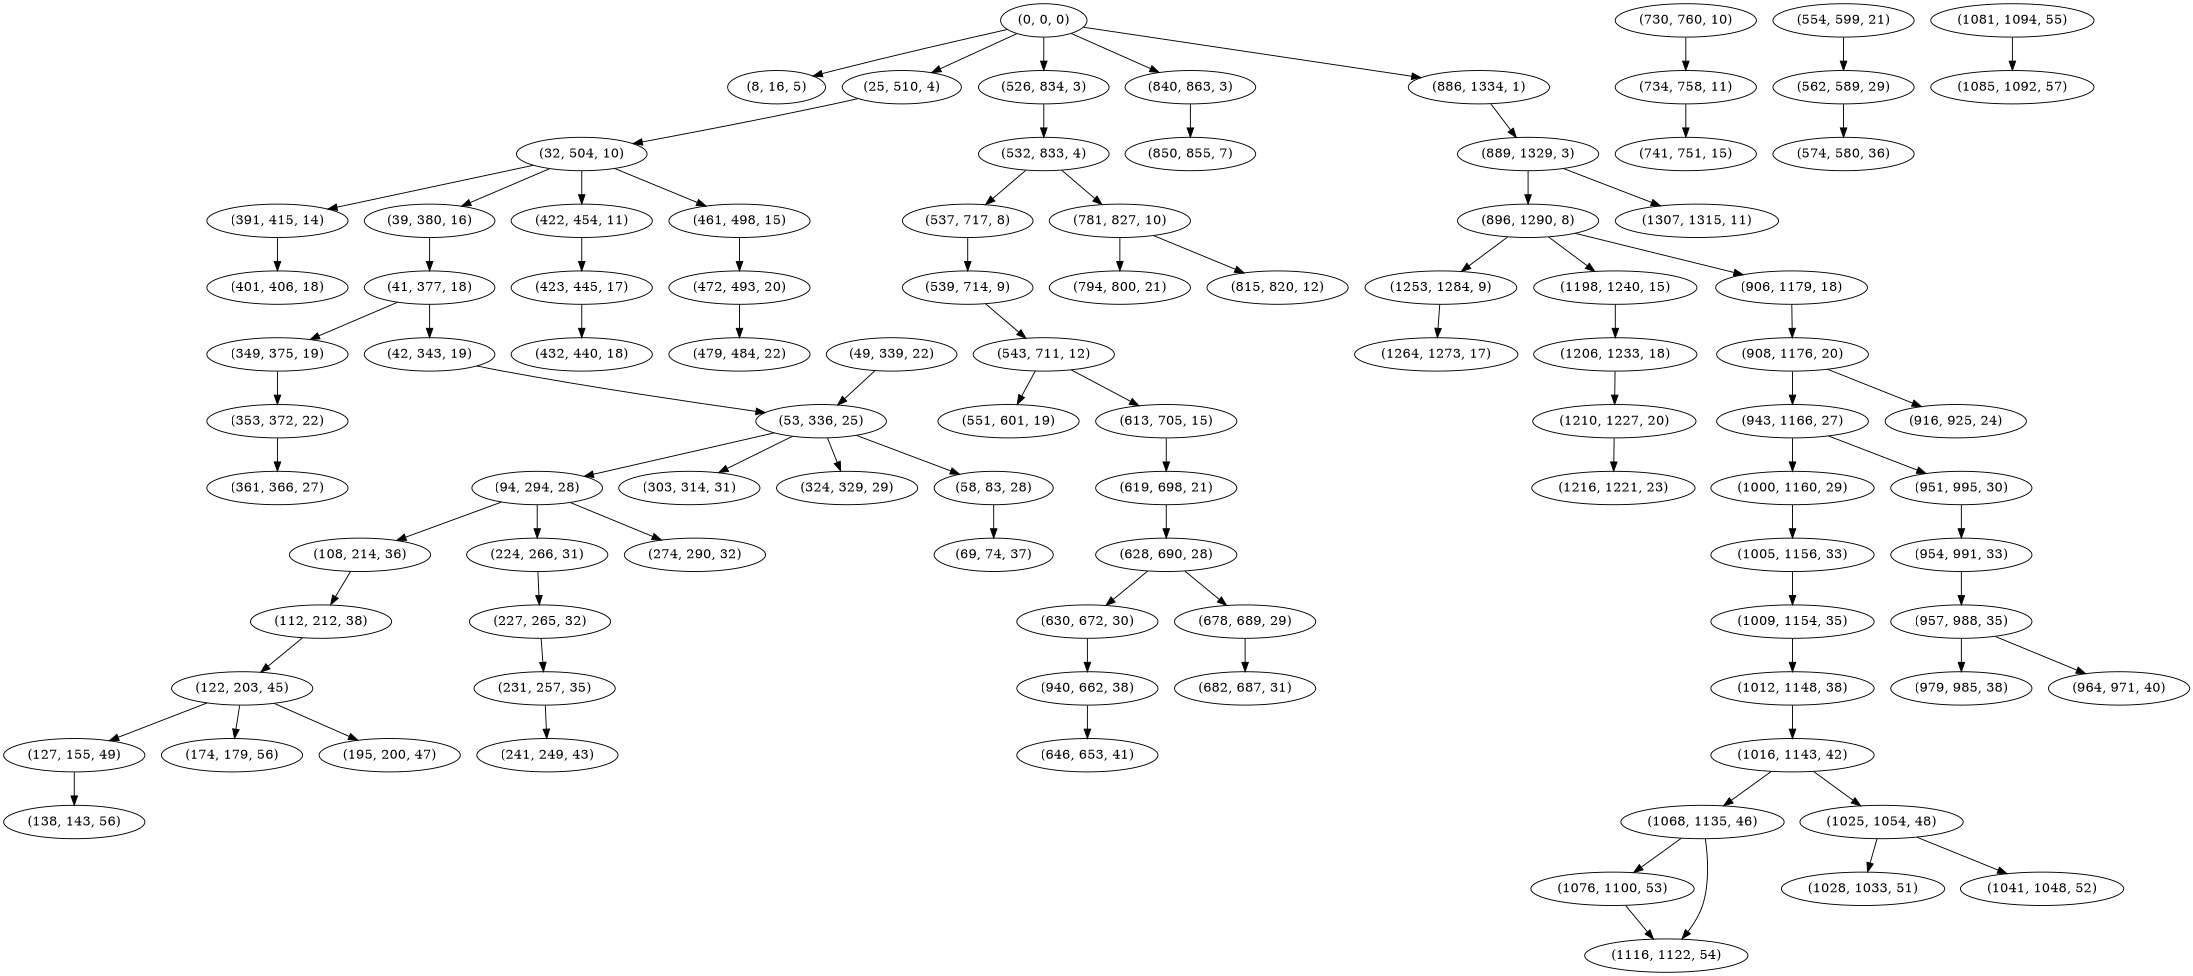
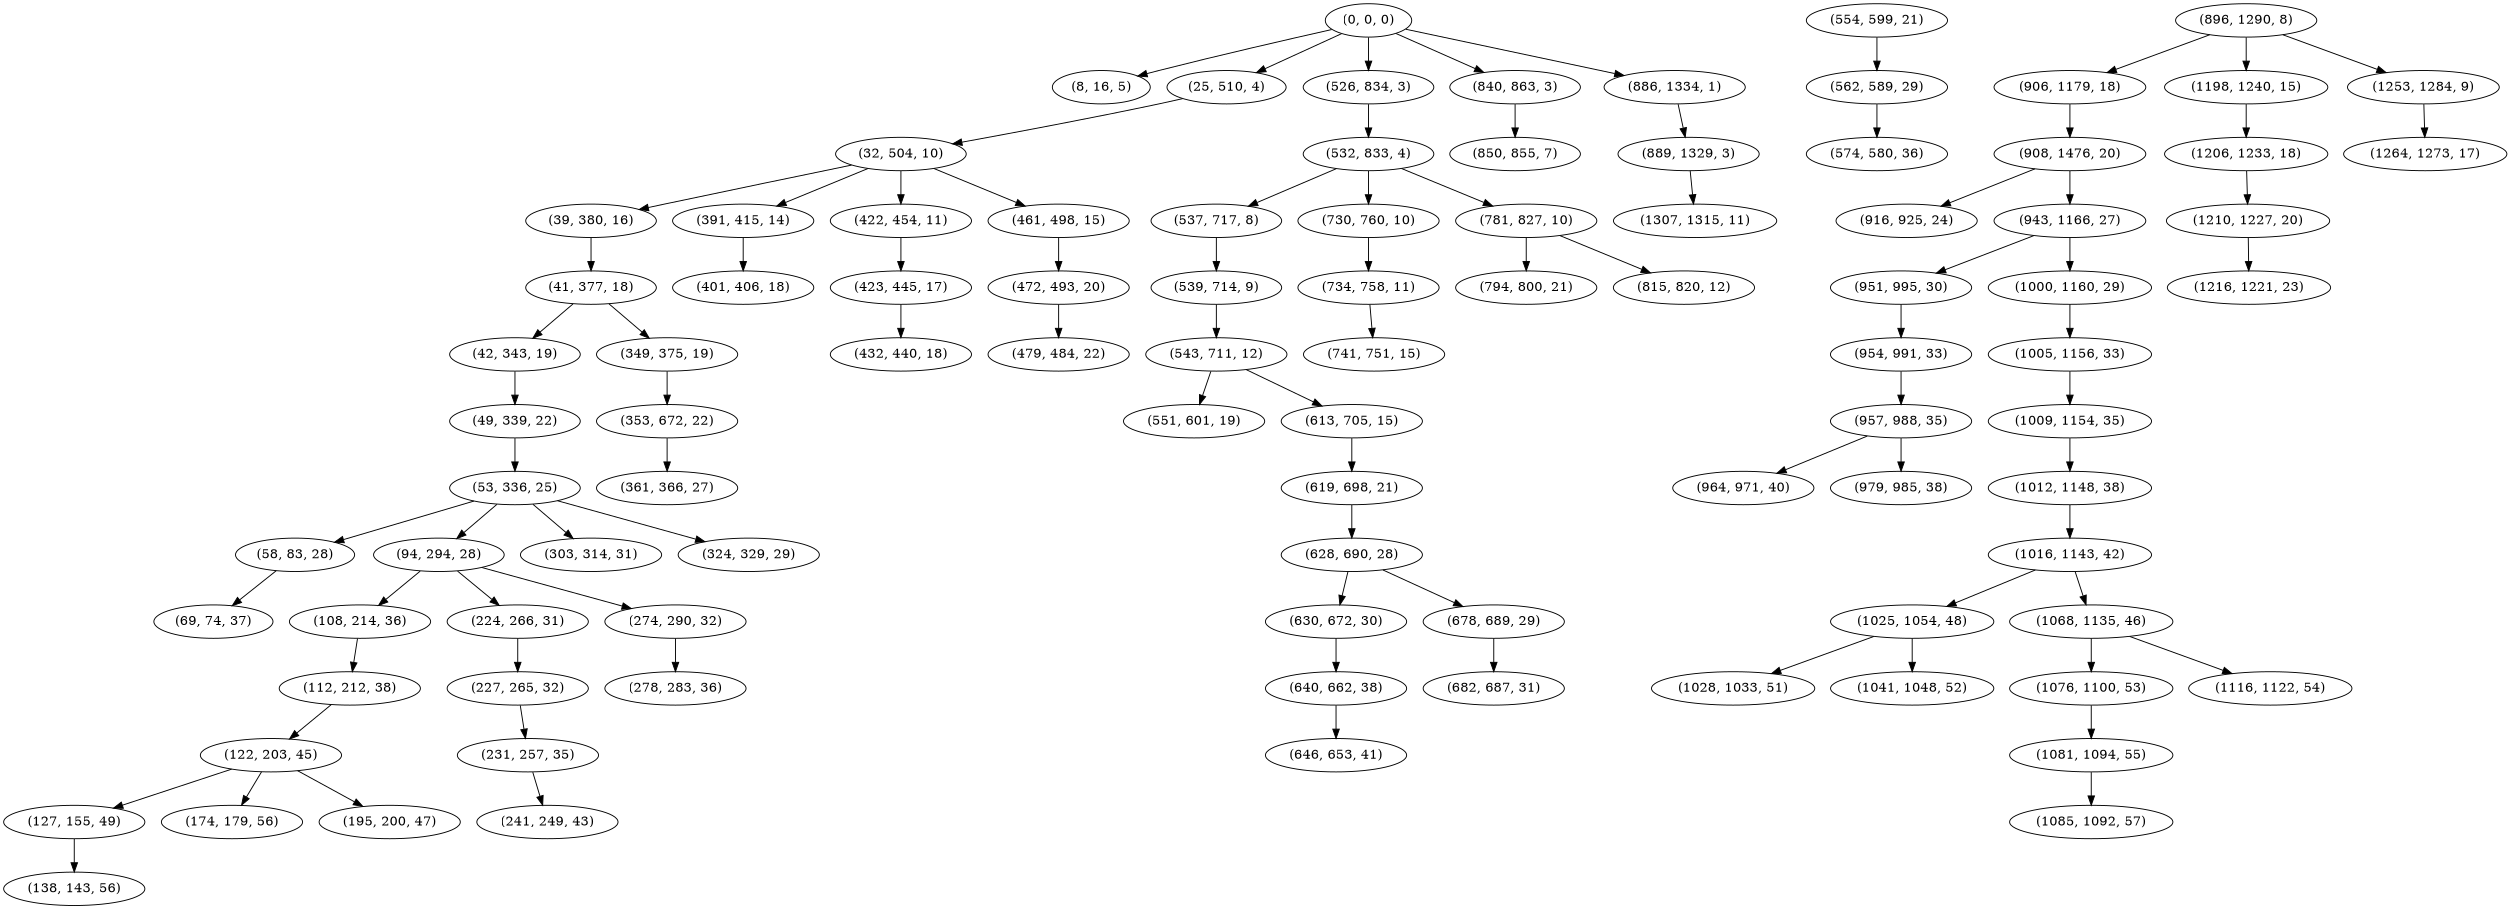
none -> (1368, 183)
(1528, 183) -> none
(1792, 354) -> (2070, 154)
(616, 390) -> (515, 383)
(277, 421) -> (667, 421)
none -> (675, 688)
(1087, 688) -> (1336, 688)
(1636, 919) -> (2091, 717)
